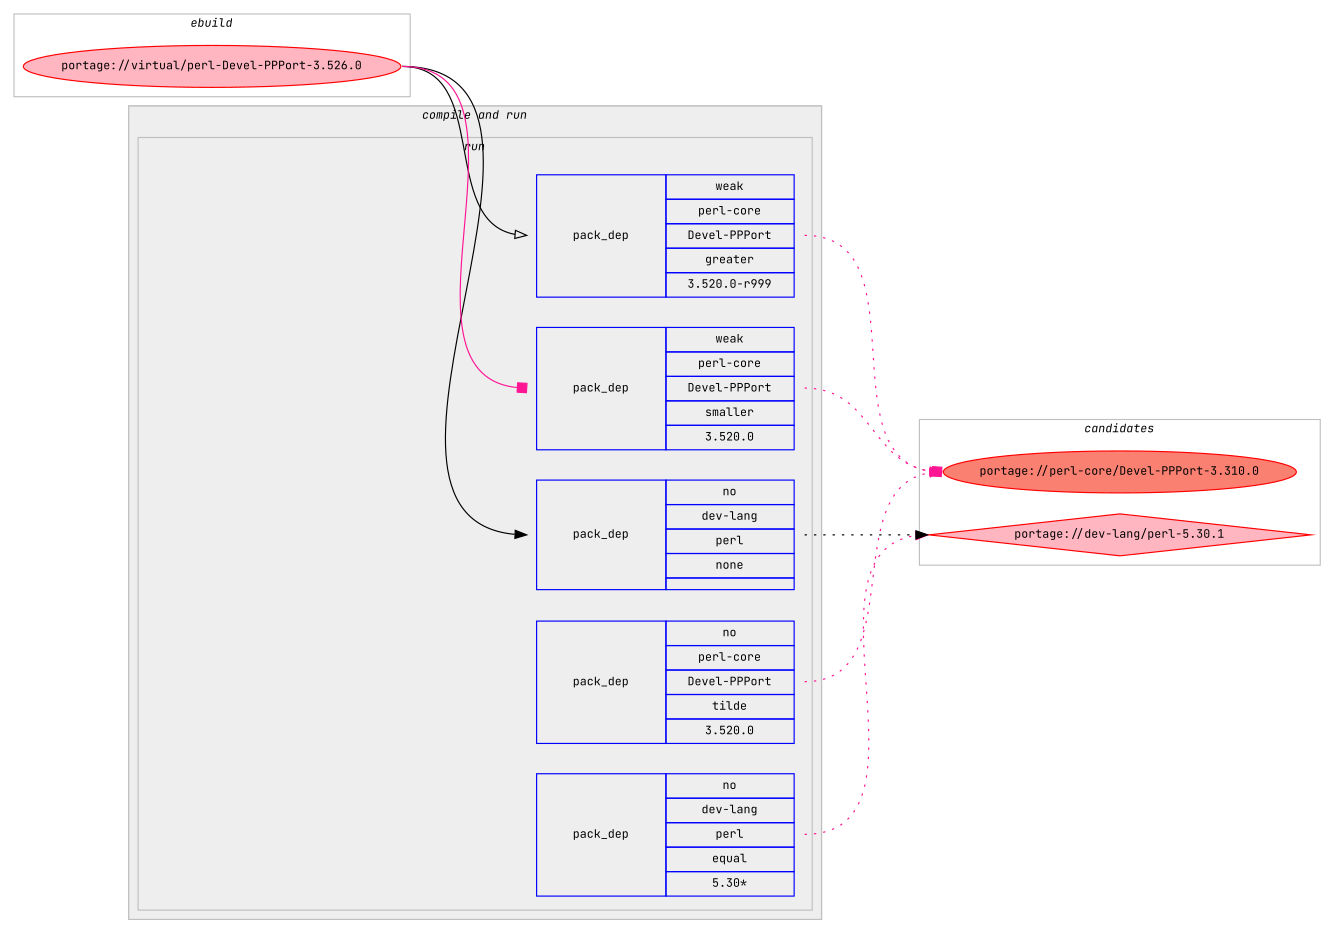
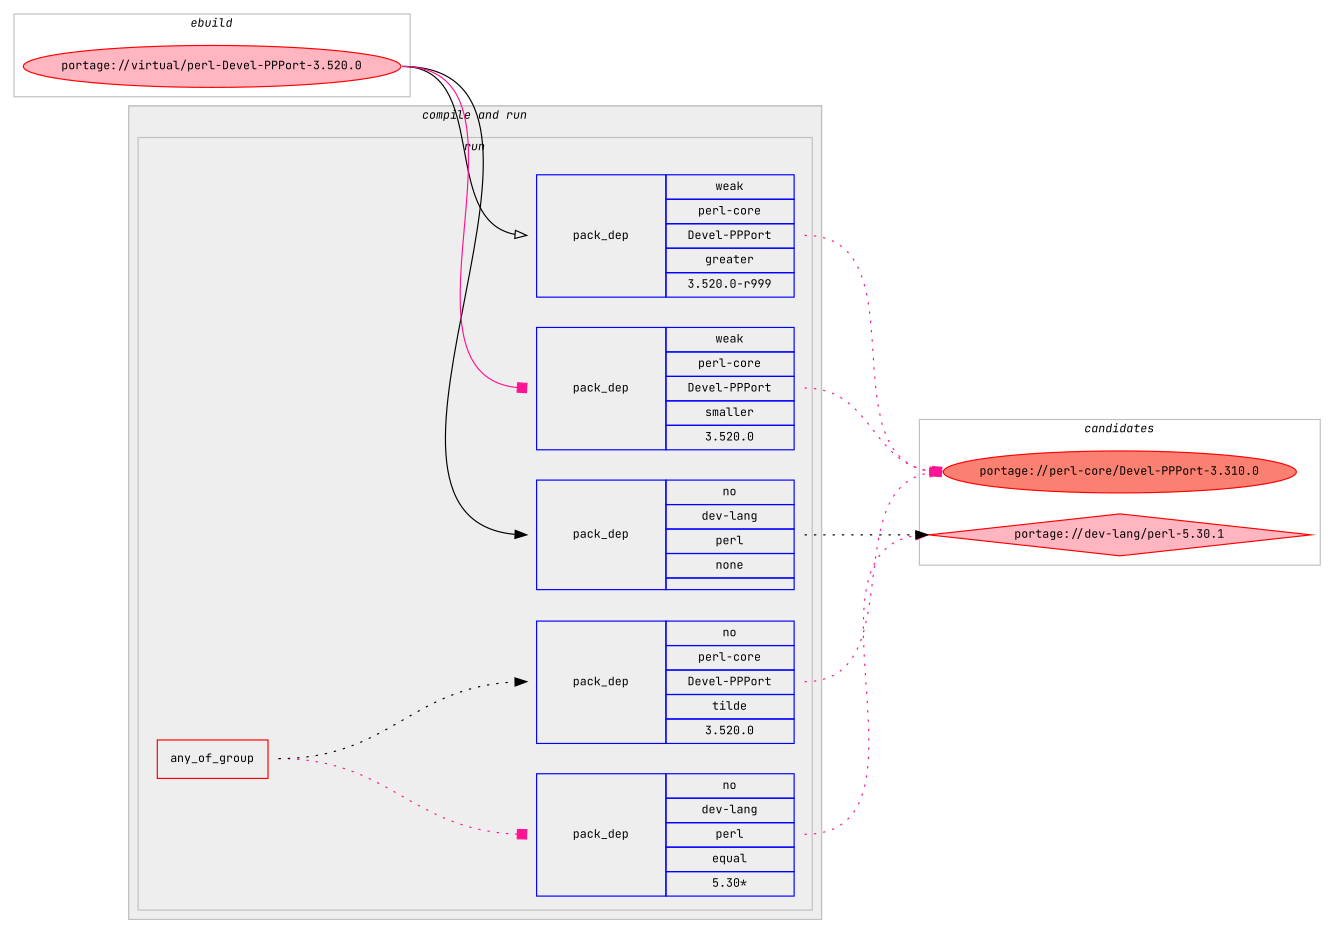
(212, 66) -> (212, 66)
none -> (212, 759)
